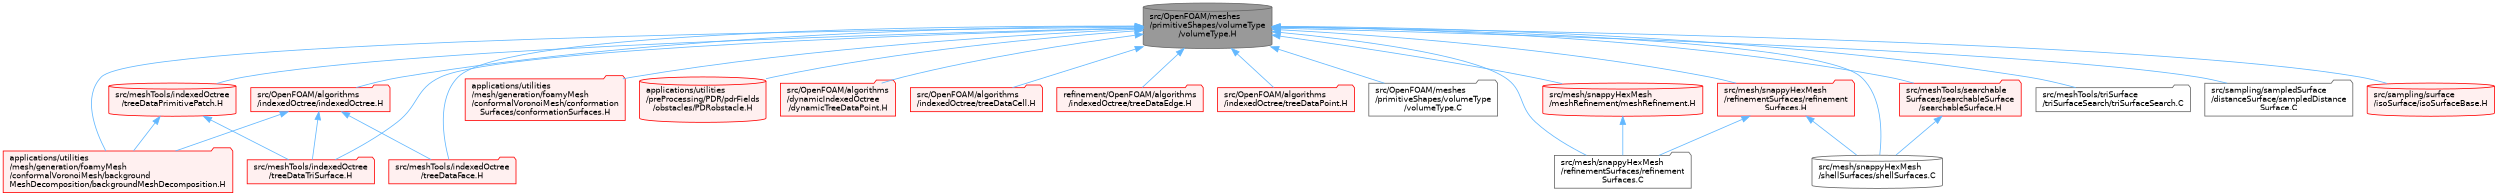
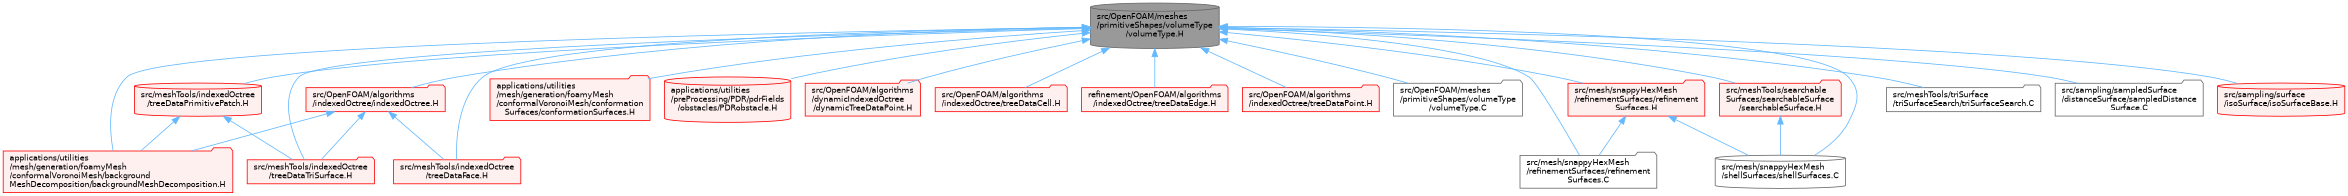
(1623, 100) -> none
